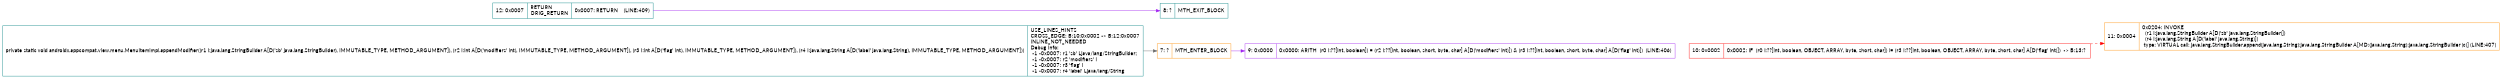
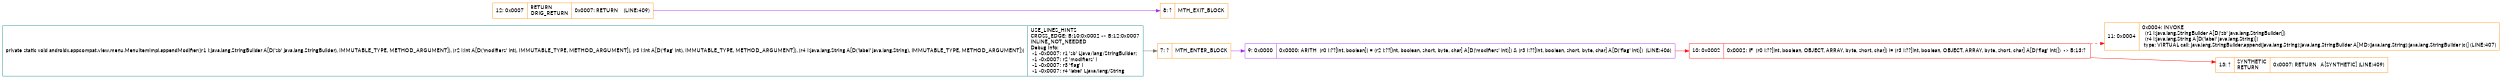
(573, 11) -> (573, 11)
(1194, 11) -> (1194, 11)
(2165, 28) -> (2165, 28)
none -> (1680, 51)
none -> (2302, 65)
